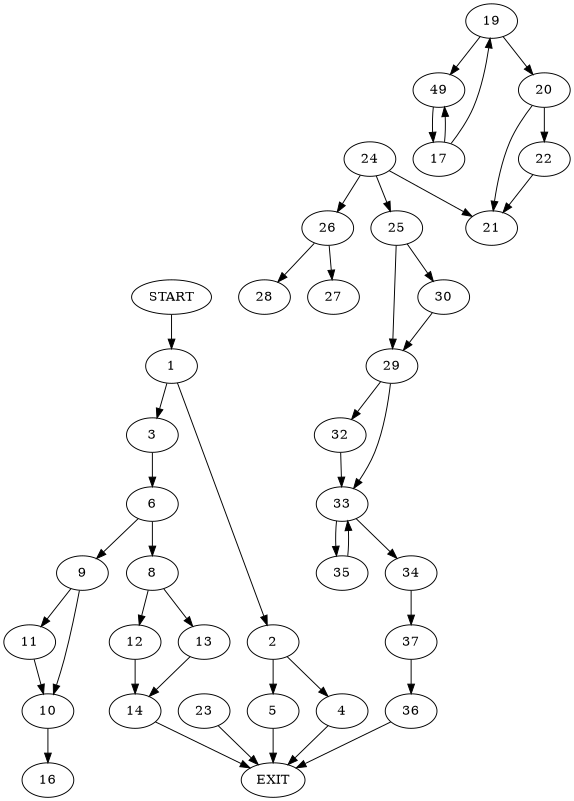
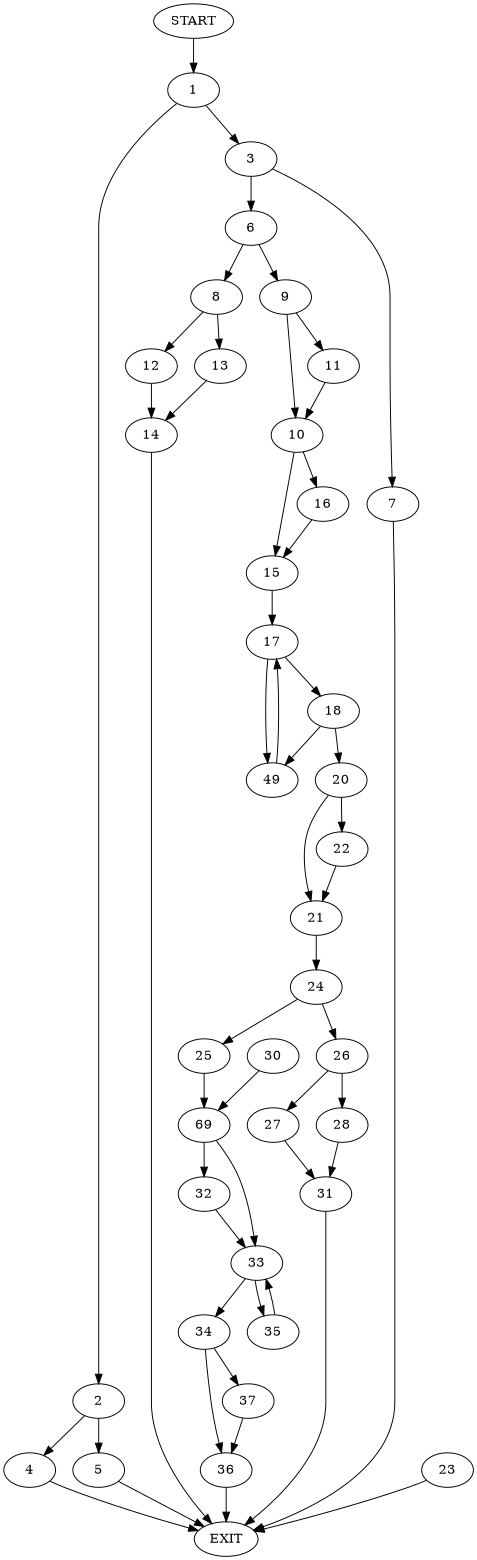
(492, 21) -> (334, 711)
(426, 191) -> (316, 948)
(417, 259) -> none
(392, 366) -> (204, 1125)
none -> (393, 504)
none -> (272, 573)
none -> (326, 1194)
none -> (210, 1397)
